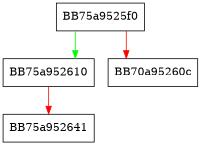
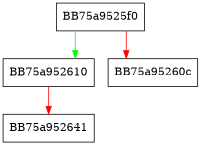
(153, 73) -> (153, 73)
